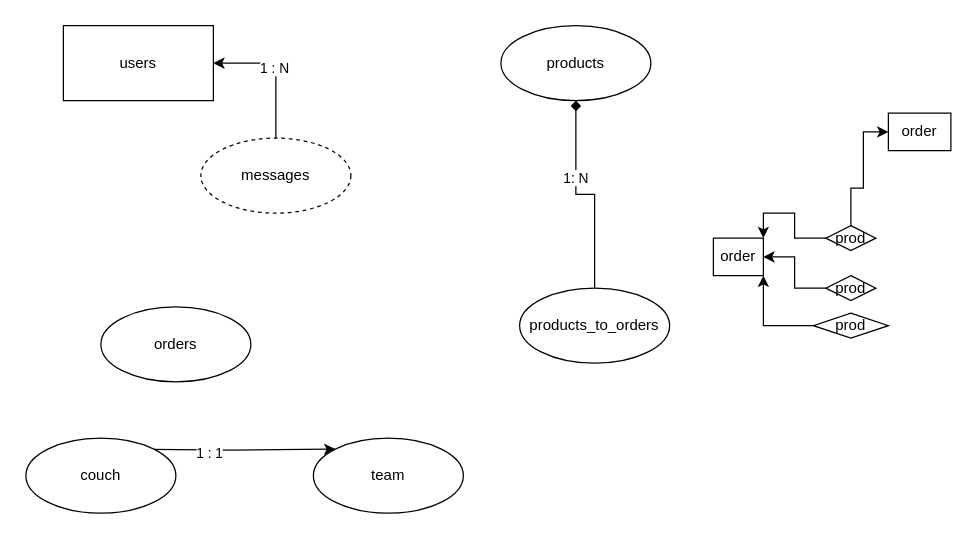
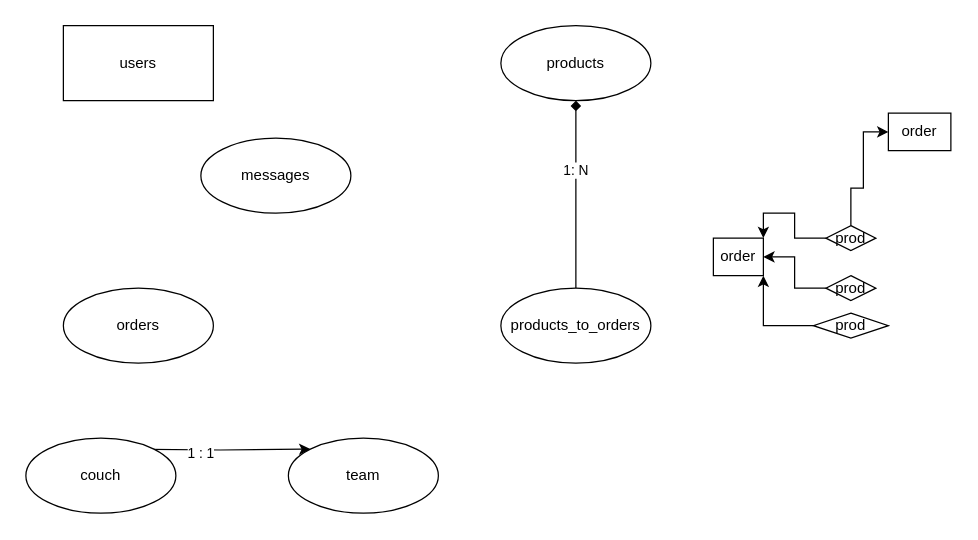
(276, 106) -> none
(276, 176) -> (276, 176)
(594, 326) -> (576, 326)
(176, 344) -> (138, 326)
(388, 476) -> (363, 476)
